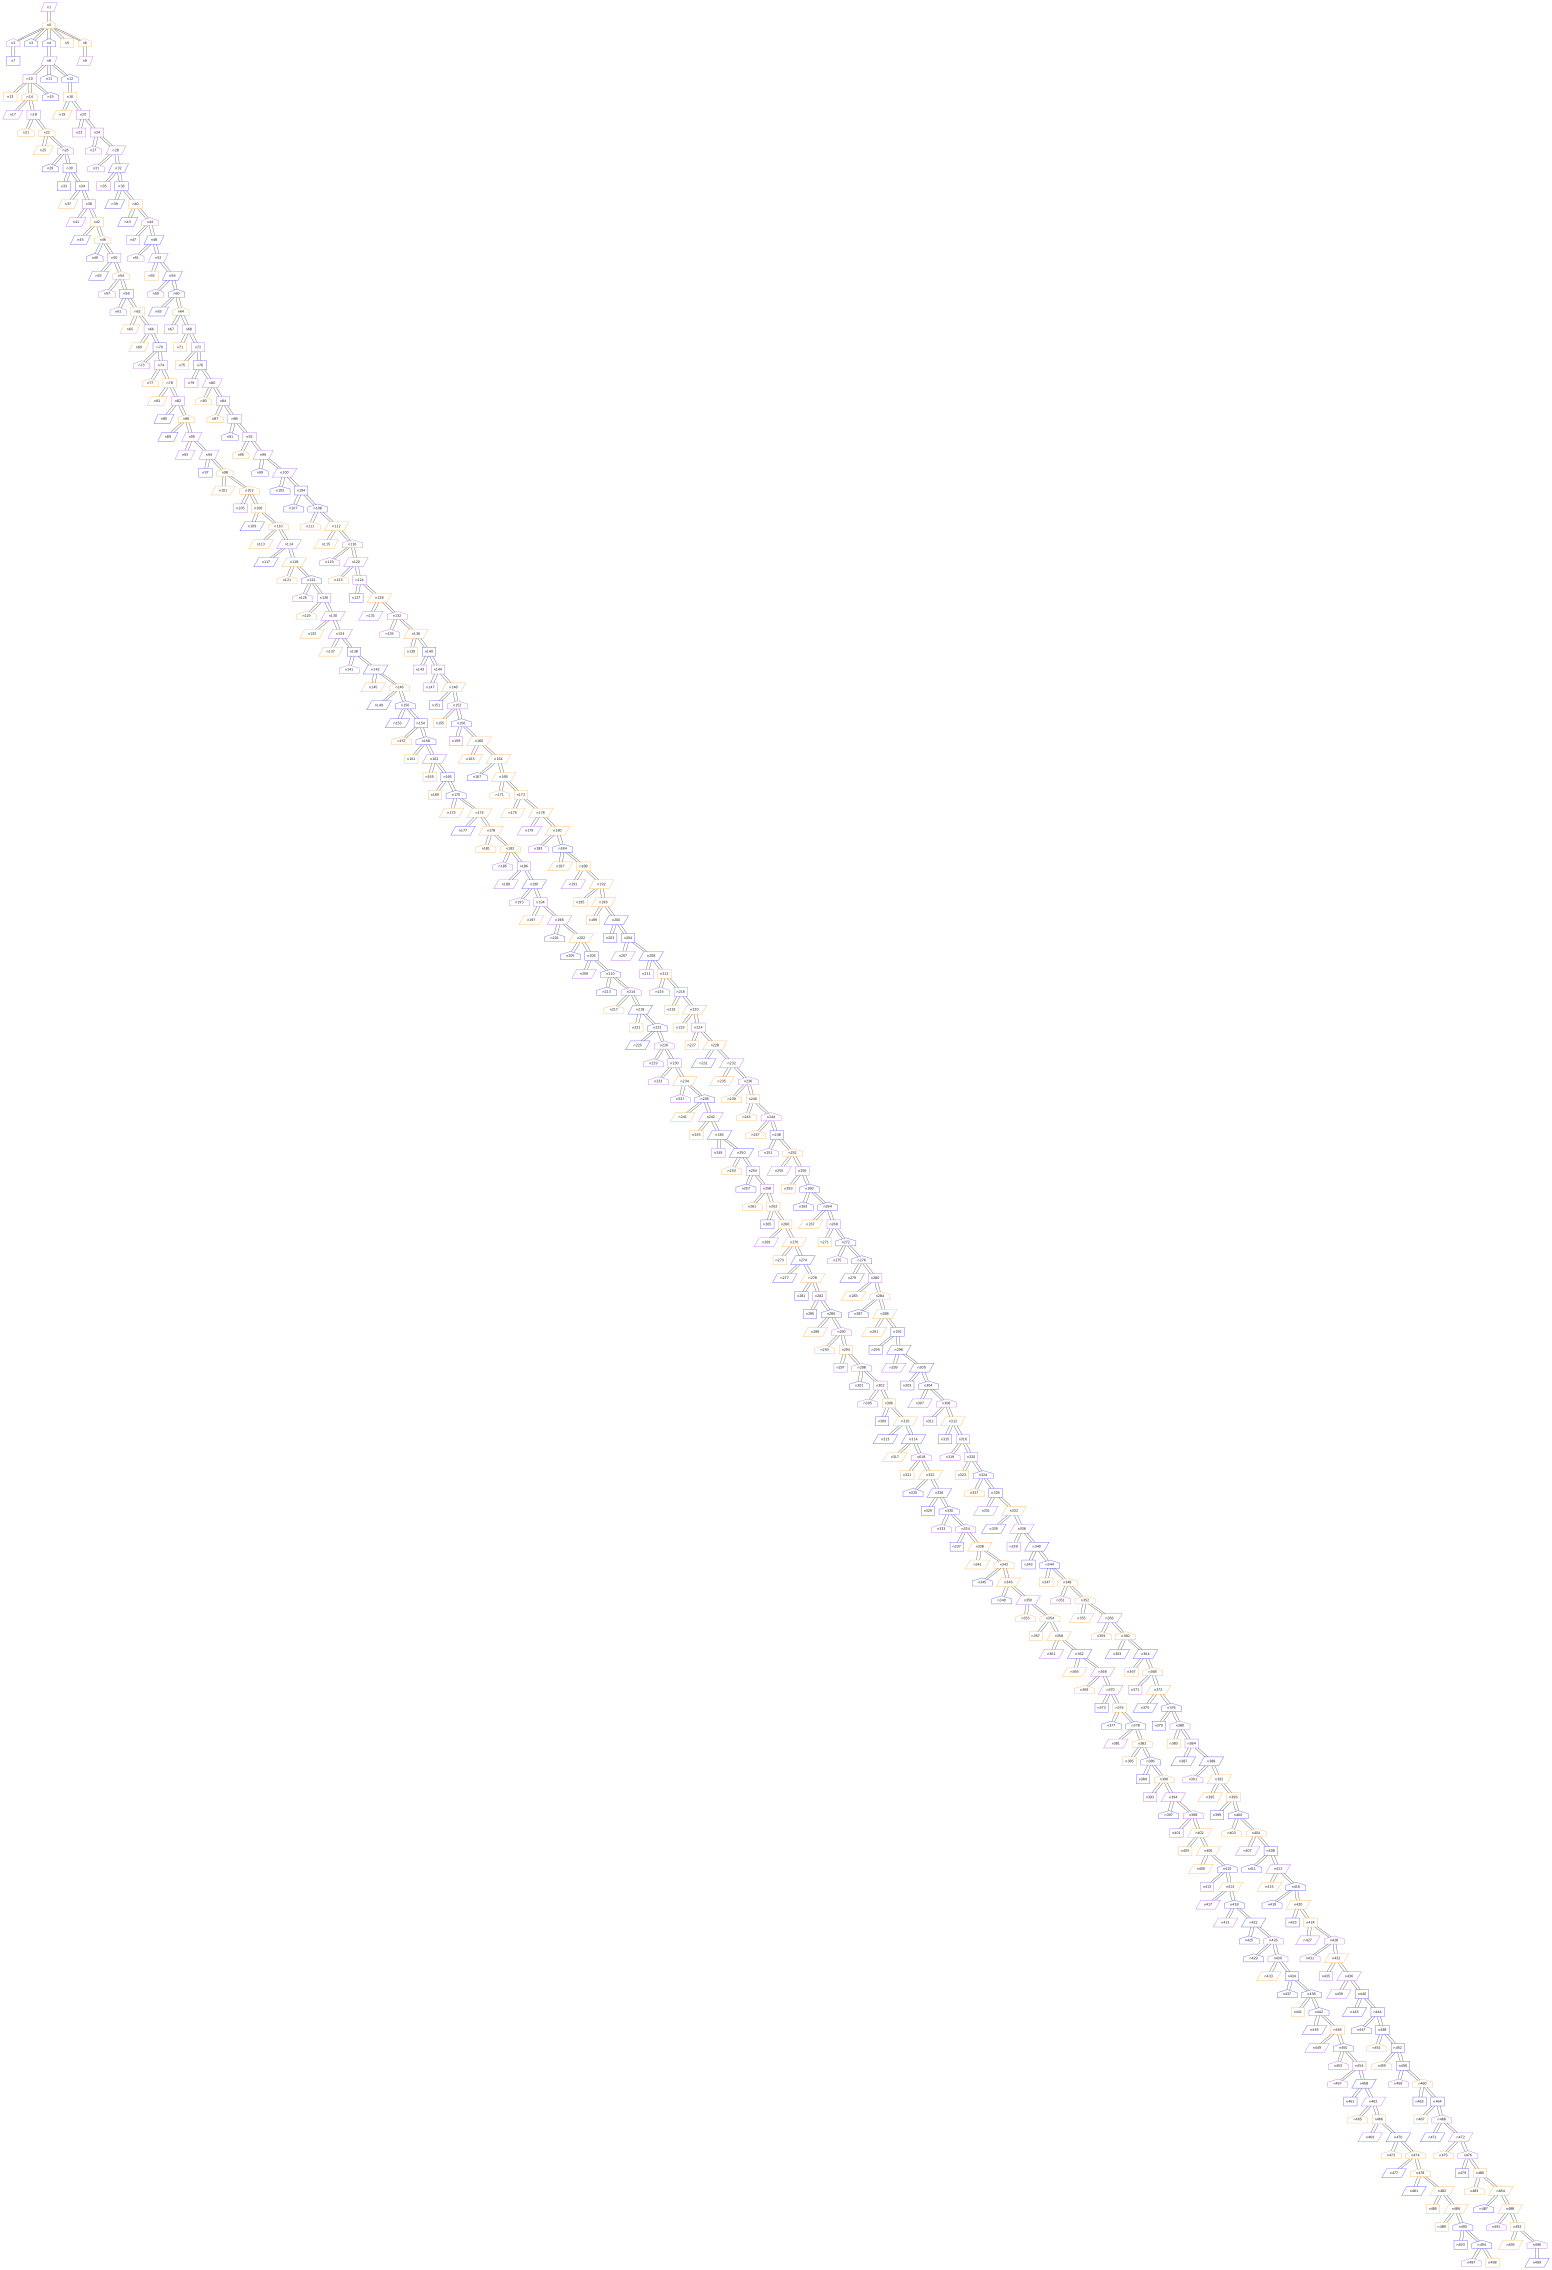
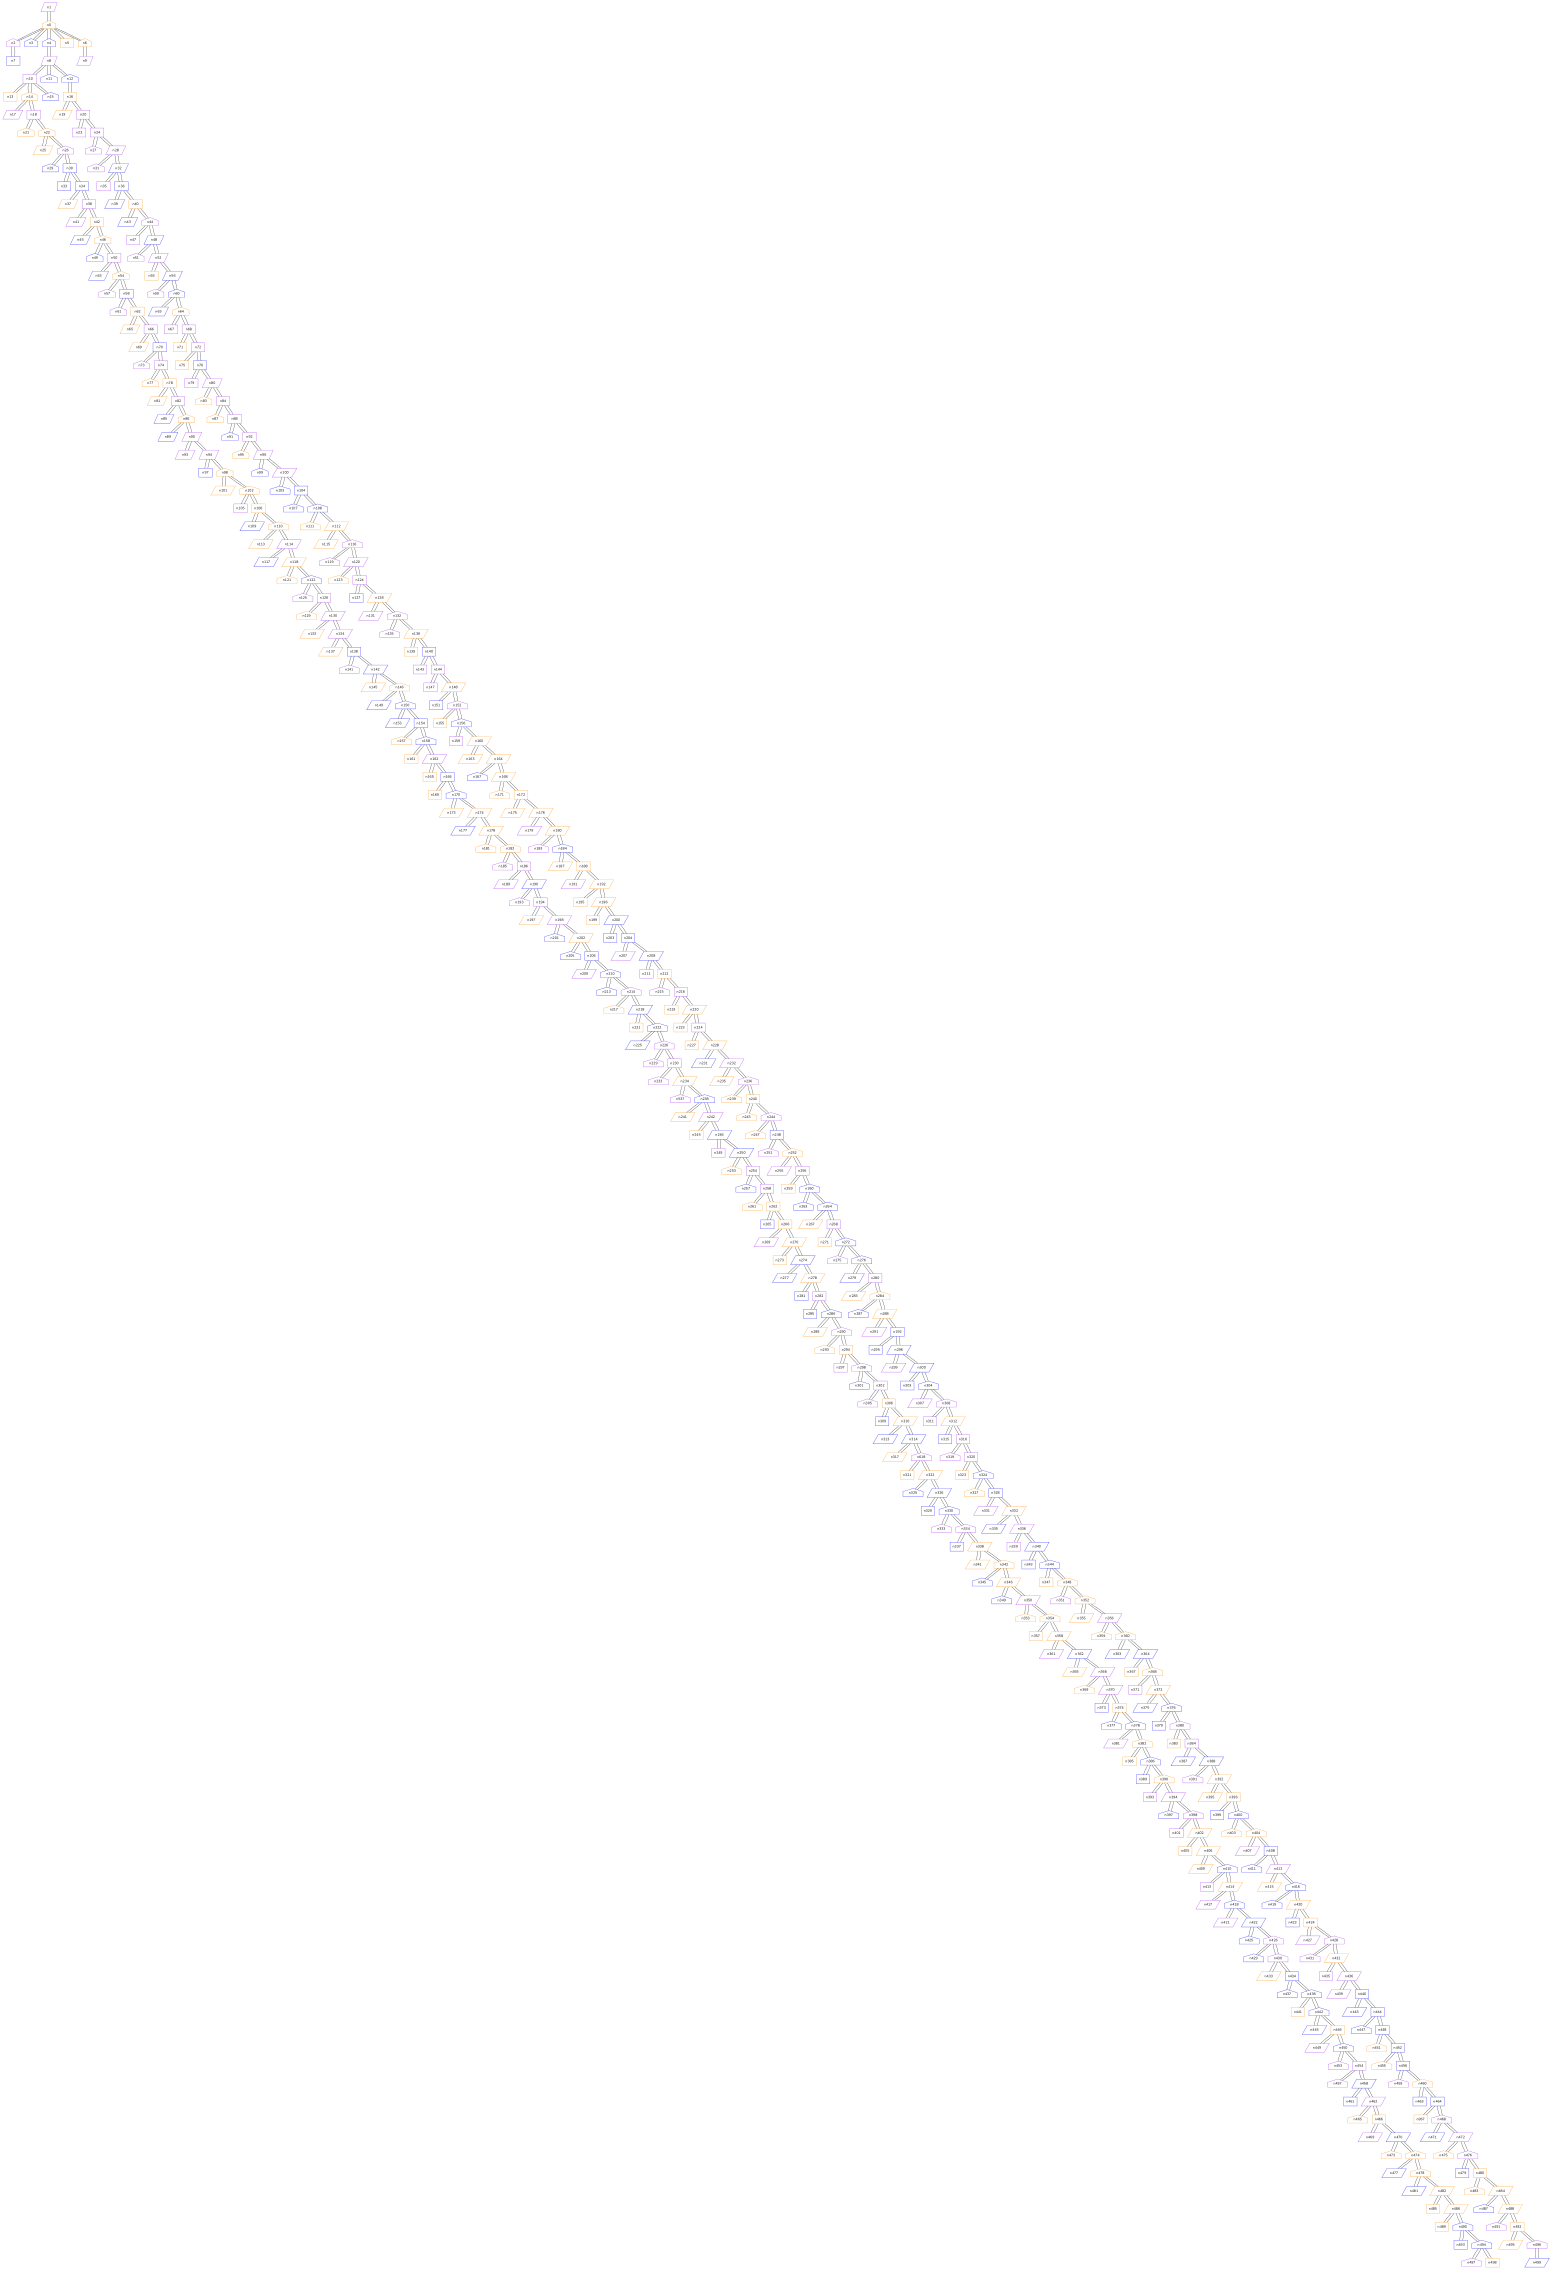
(874, 1332) -> (874, 1332)
(1421, 2119) -> (1421, 2119)
